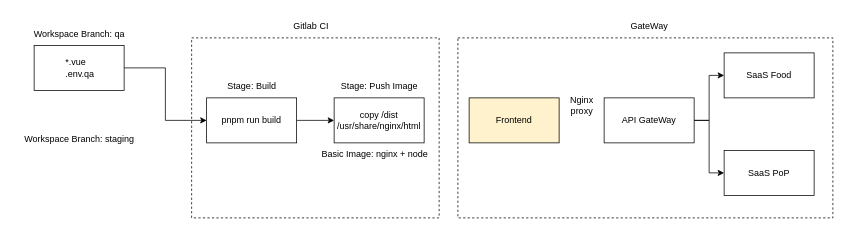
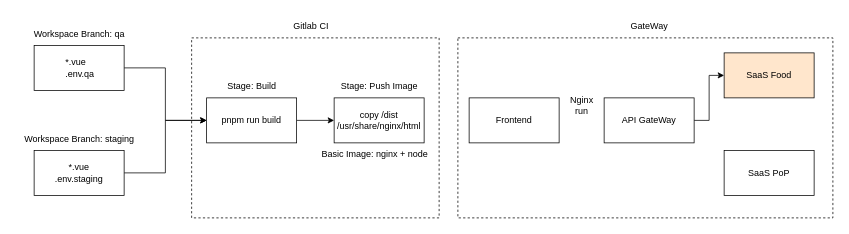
(769, 75) -> (769, 75)
(582, 105) -> (582, 105)
(514, 120) -> (514, 120)
none -> (165, 169)
none -> (79, 173)
(711, 173) -> none
